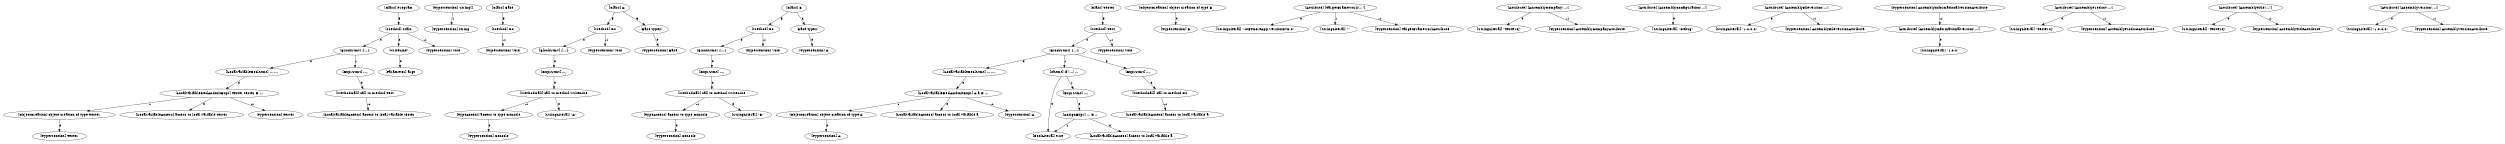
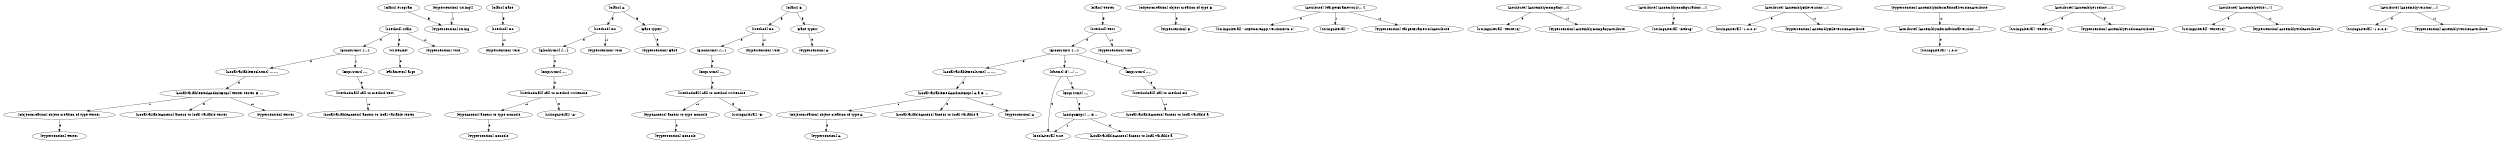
(399, 17) -> (423, 18)
(2105, 19) -> (2105, 19)
